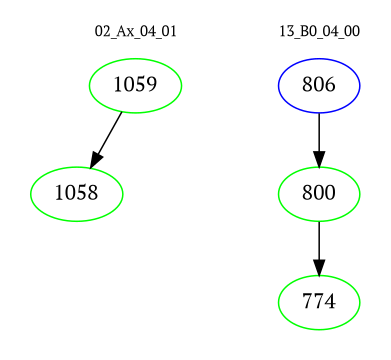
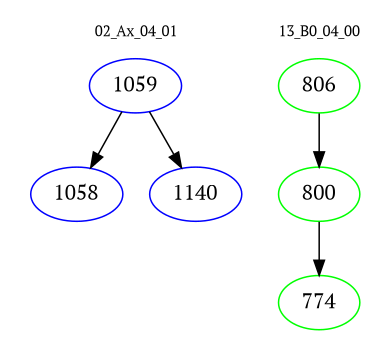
(136, 86) -> (136, 86)
(319, 86) -> (319, 86)
(77, 194) -> (77, 194)
none -> (196, 194)
